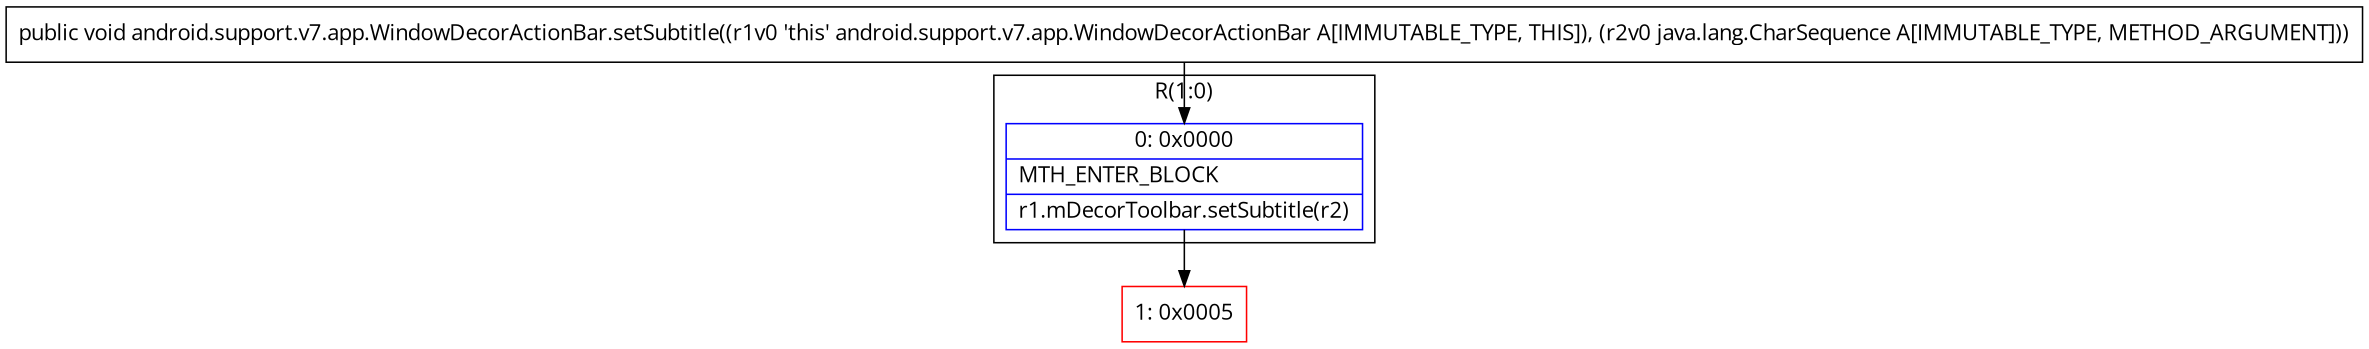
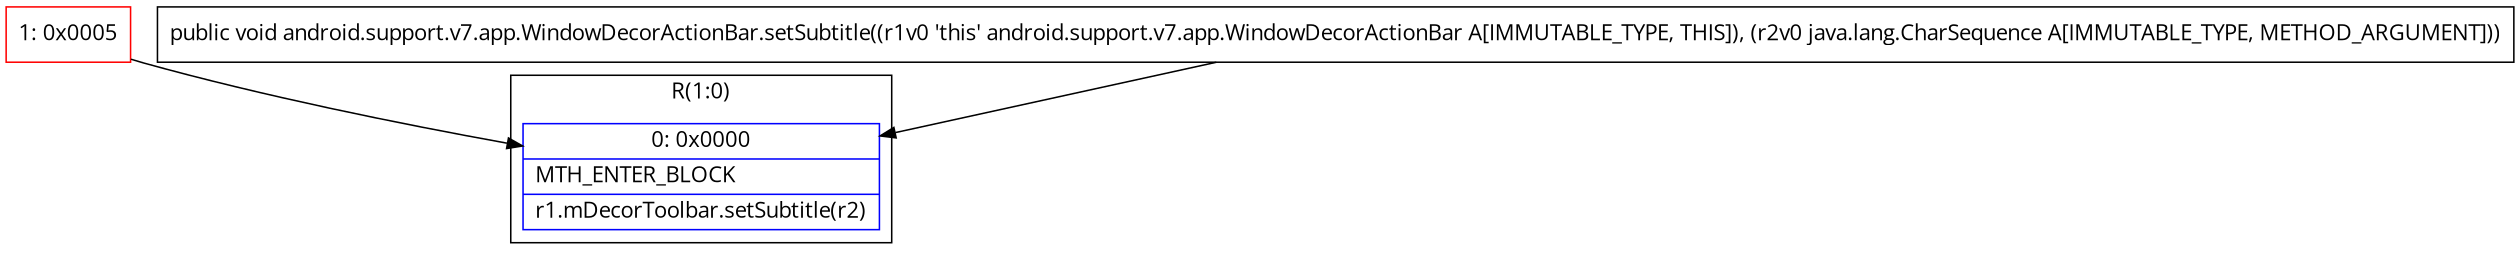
(1184, 252) -> (318, 106)
